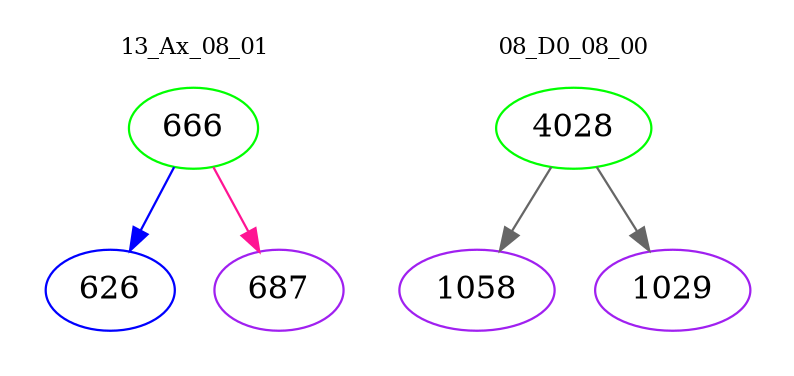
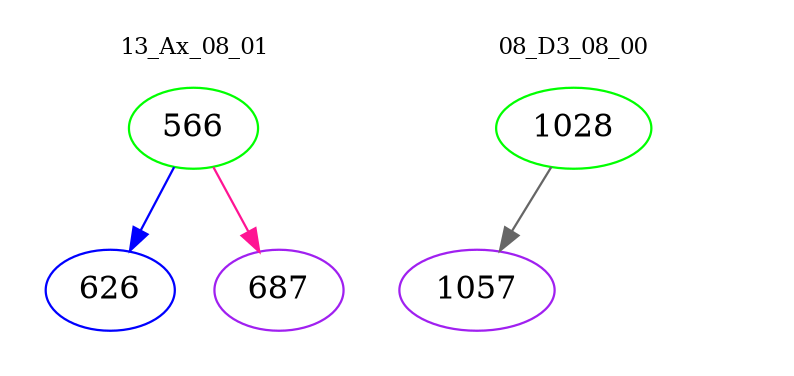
(574, 48) -> (574, 48)
(194, 128) -> (194, 128)
(574, 128) -> (574, 128)
(477, 290) -> (477, 290)
(673, 290) -> none
